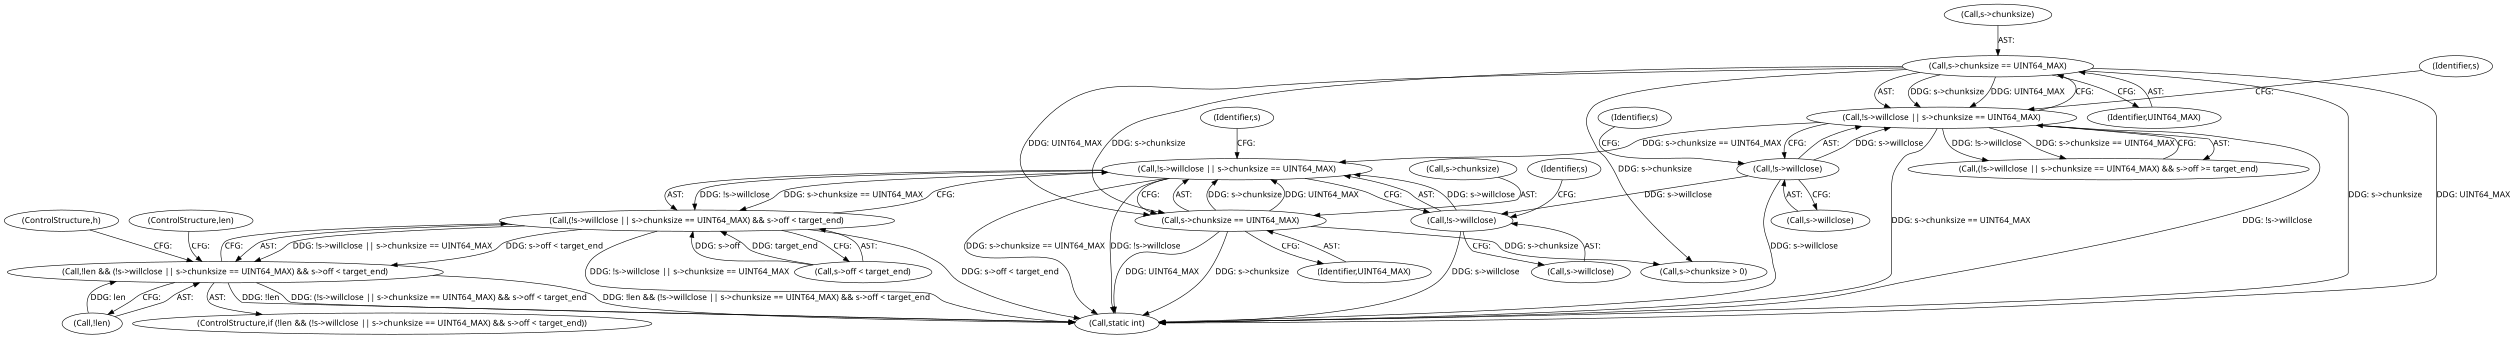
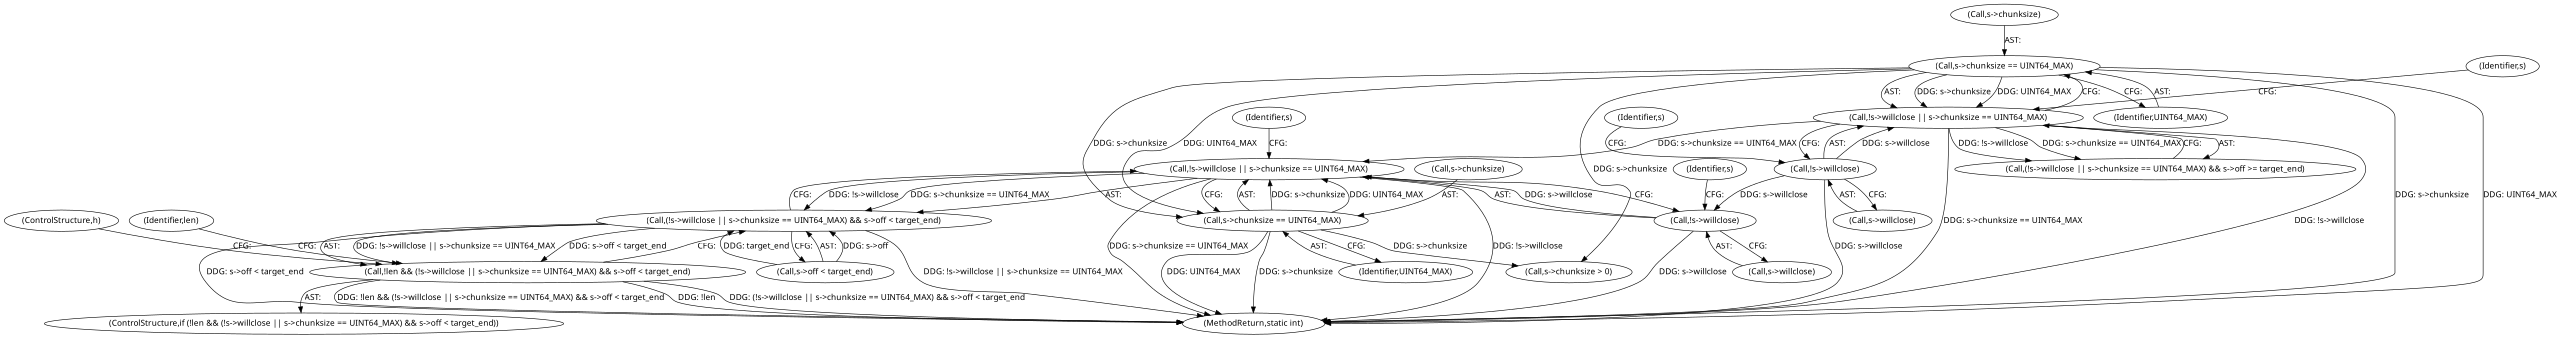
(191, 221) -> (171, 221)
(92, 324) -> none
(1117, 324) -> (1254, 324)
